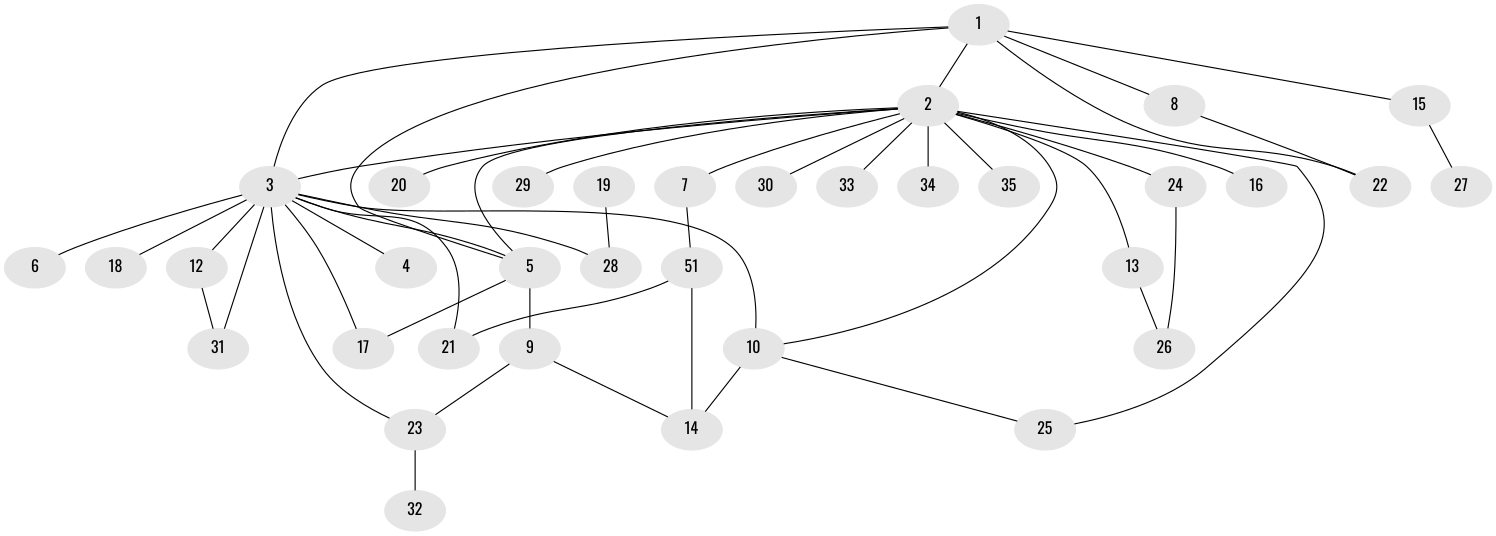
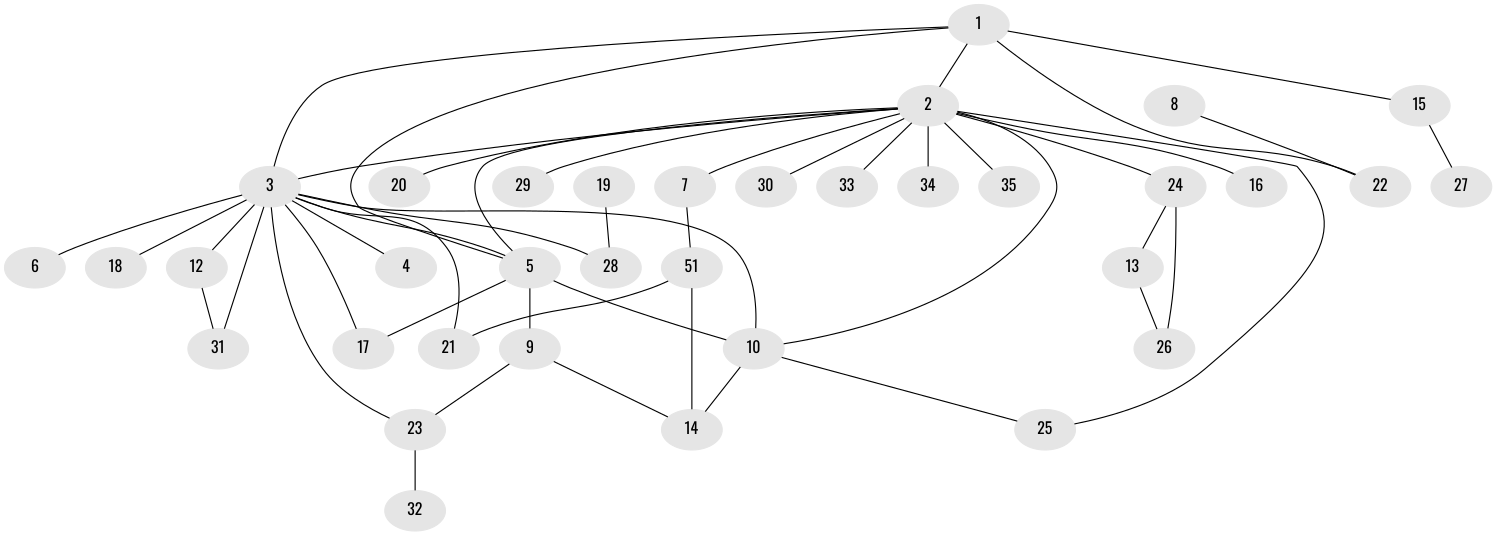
(1077, 65) -> none
(1066, 153) -> (1154, 227)
none -> (639, 313)
